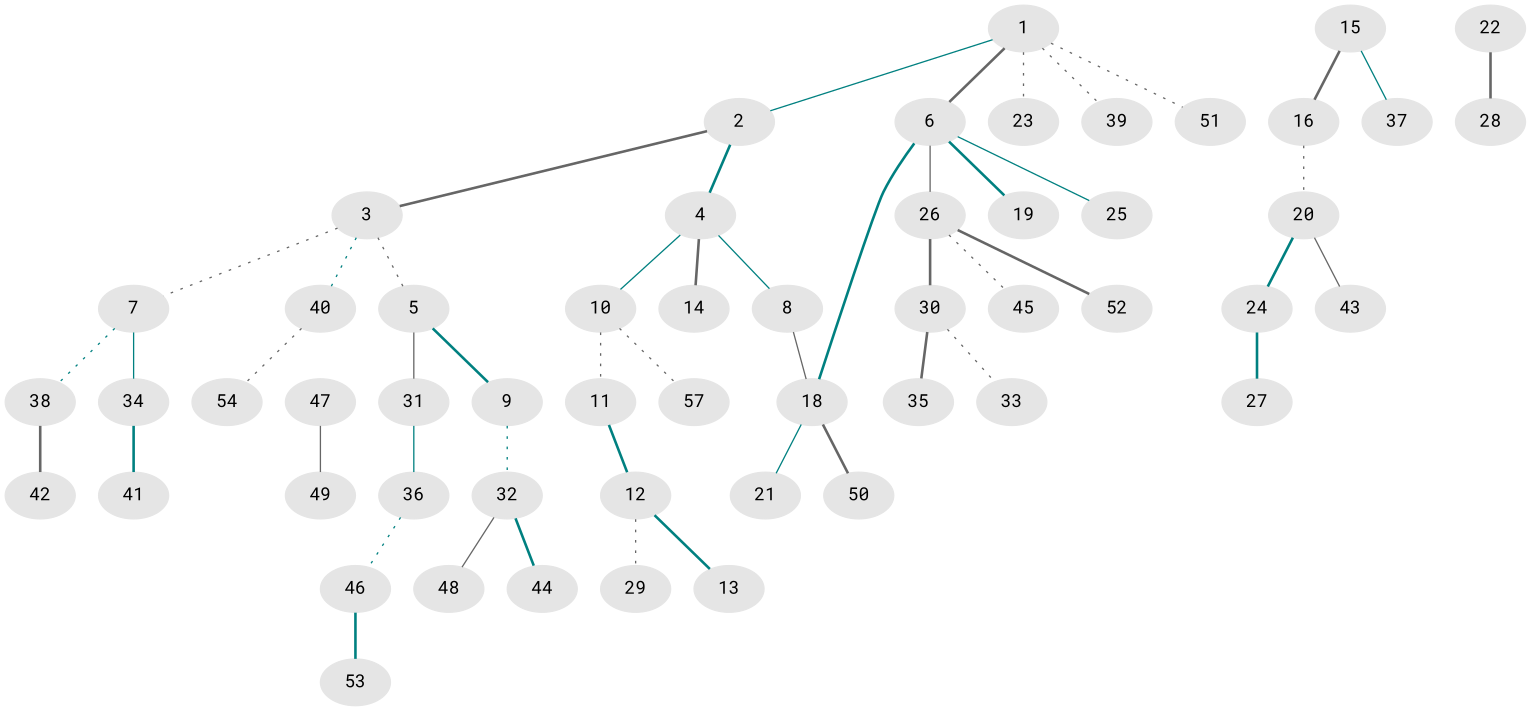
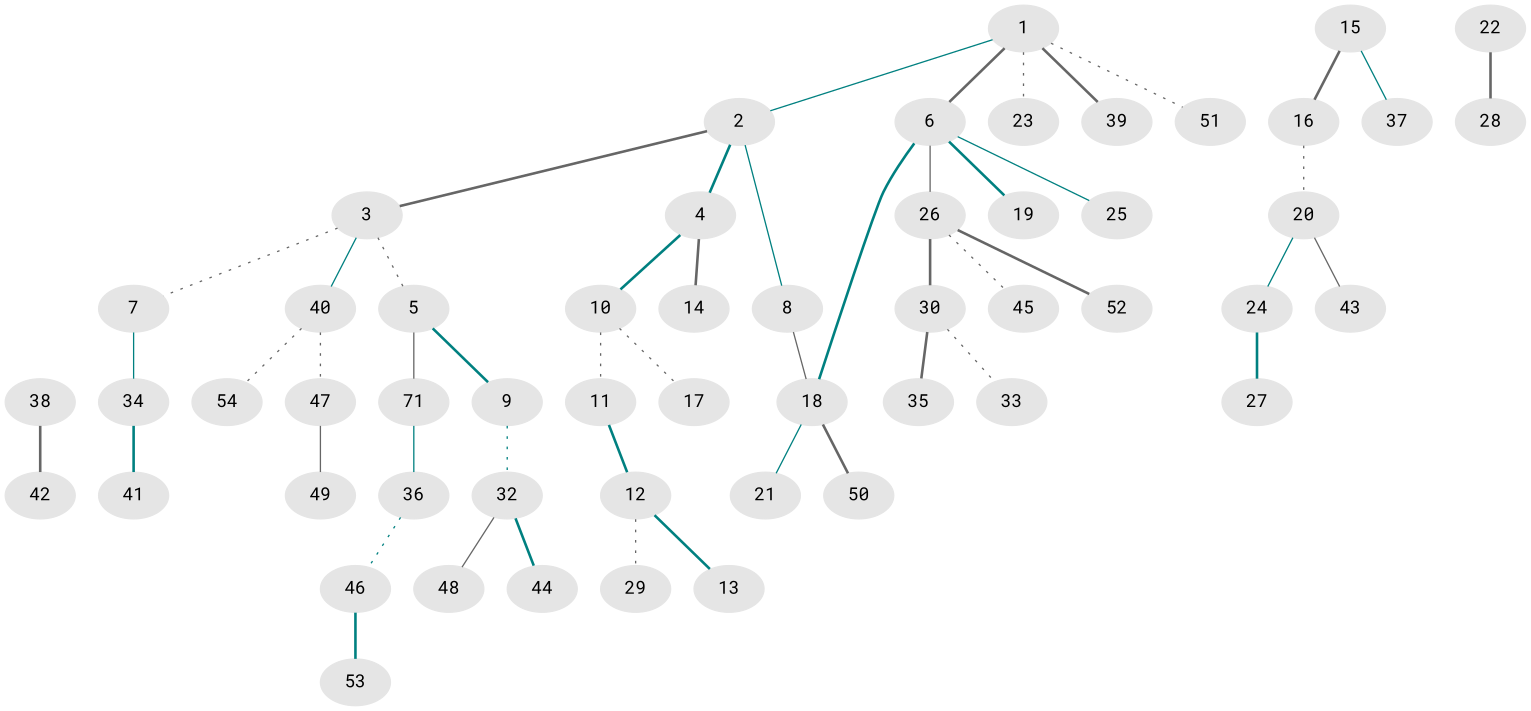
(1070, 75) -> (1070, 75)
(344, 262) -> (344, 262)
(650, 262) -> (650, 262)
(744, 262) -> (763, 215)
(1280, 262) -> (1280, 262)
(87, 355) -> none
none -> (320, 356)
(414, 402) -> (414, 402)
(694, 402) -> (694, 402)
